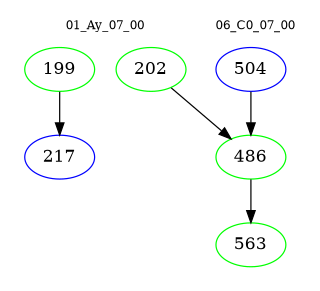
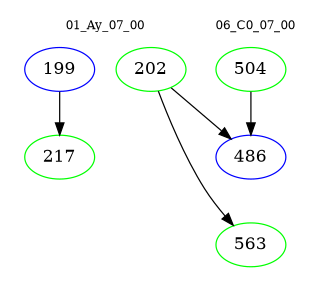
(60, 69) -> (60, 69)
(251, 69) -> (251, 69)
(60, 157) -> (60, 157)
(251, 157) -> (251, 157)
(251, 195) -> (187, 156)
